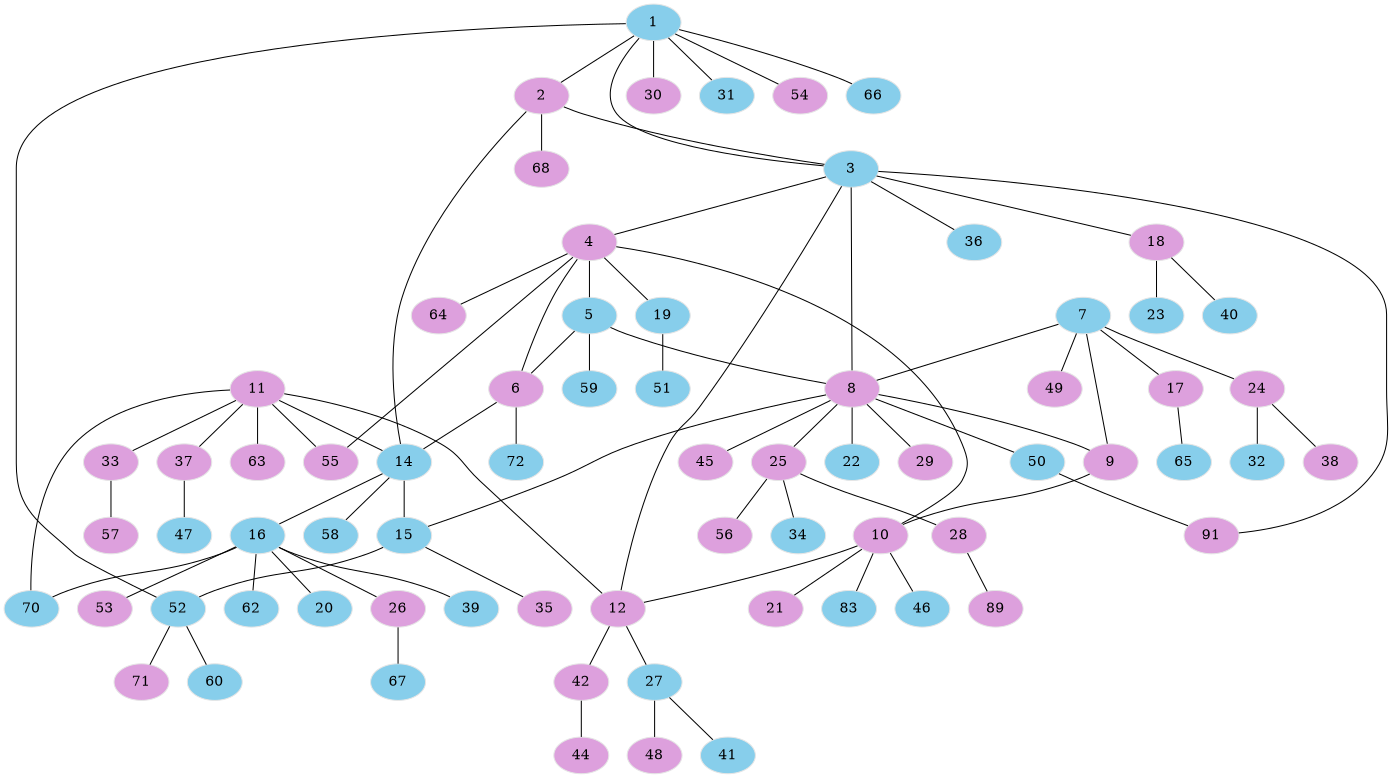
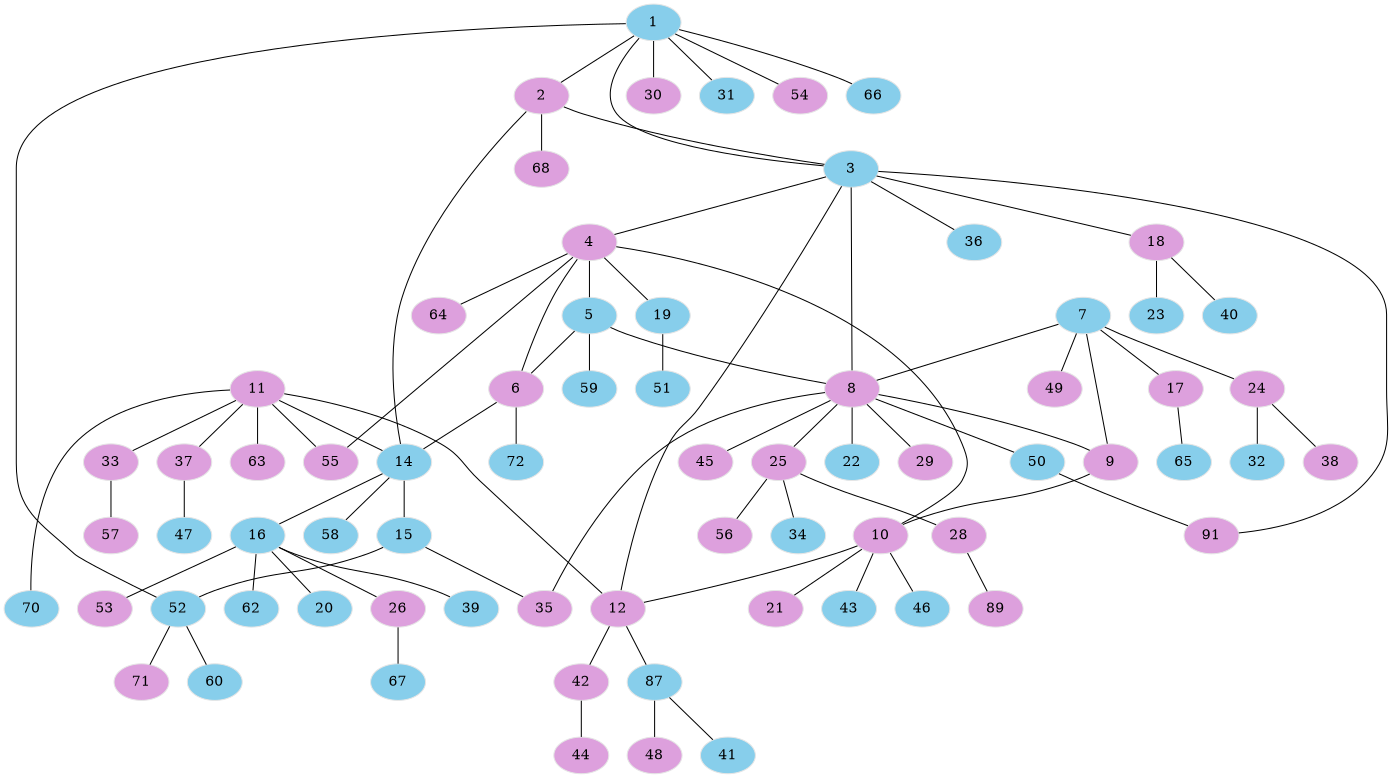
(623, 448) -> (653, 457)
(145, 572) -> none
(849, 609) -> (849, 609)
(655, 682) -> (655, 682)
